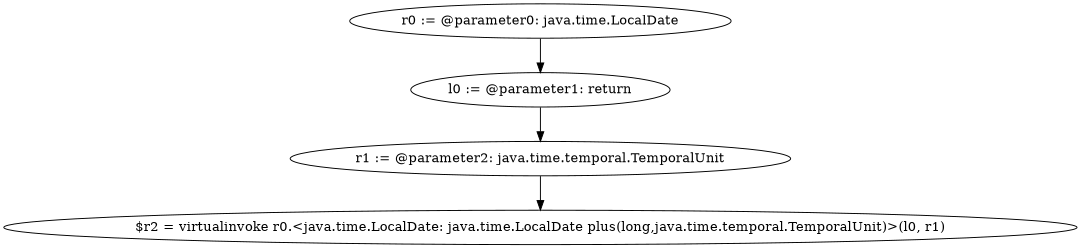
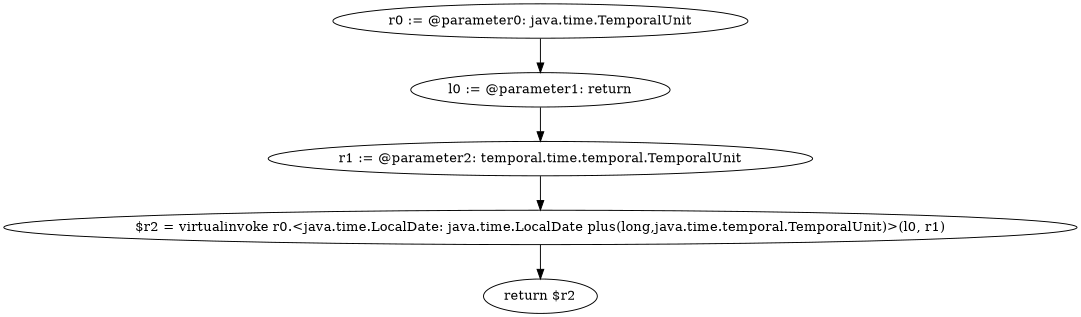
(540, 21) -> (540, 21)
(540, 159) -> (540, 159)
none -> (540, 296)
